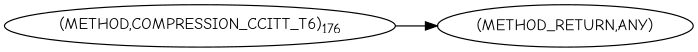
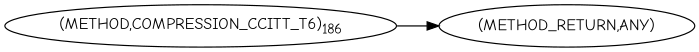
(331, 24) -> (332, 24)
